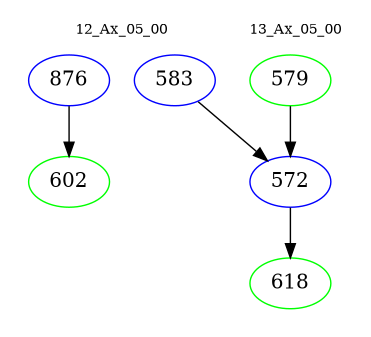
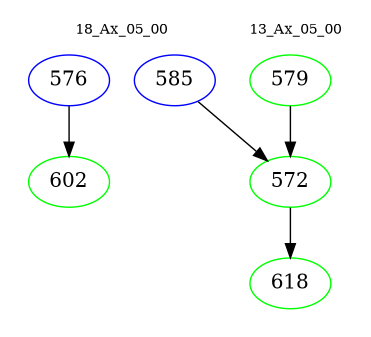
(122, 30) -> (122, 30)
(69, 80) -> (69, 80)
(175, 80) -> (175, 80)
(290, 182) -> (290, 182)
